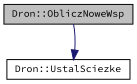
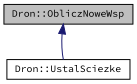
(75, 37) -> (62, 47)
